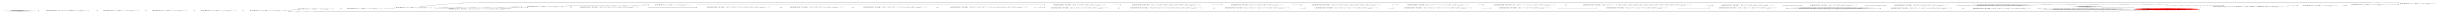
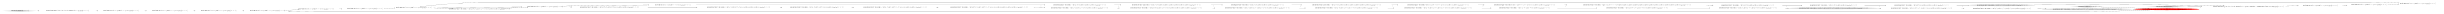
none -> (2167, 7)
